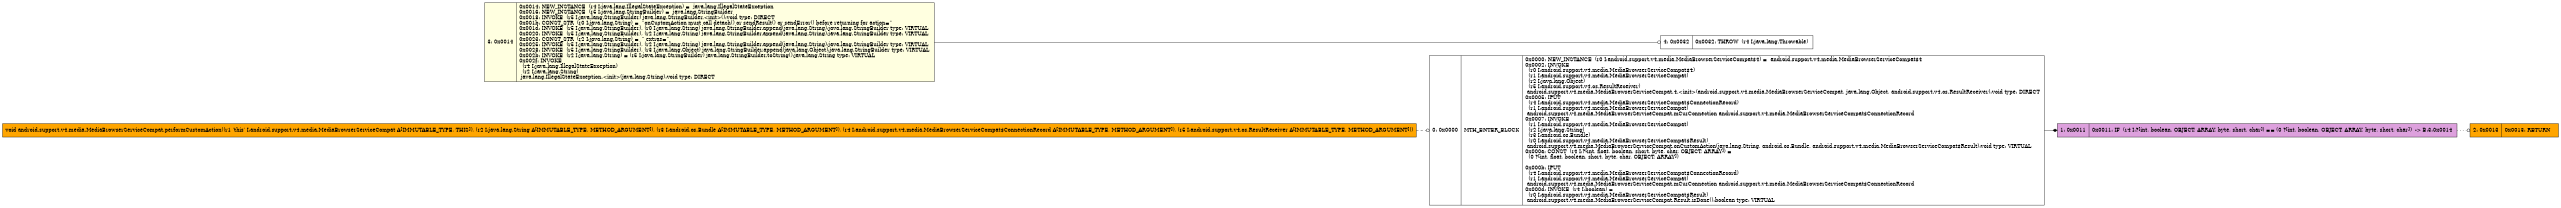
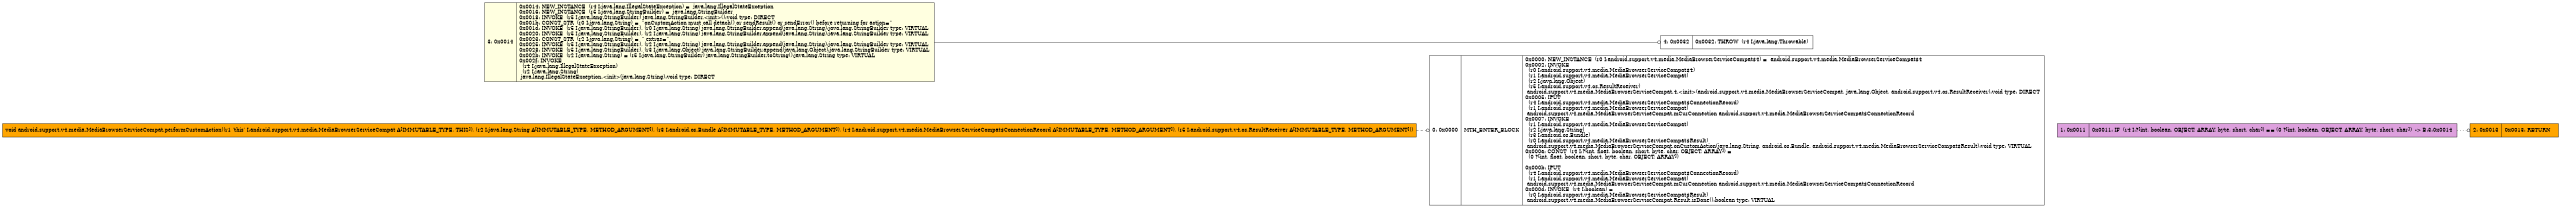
(2049, 130) -> none
